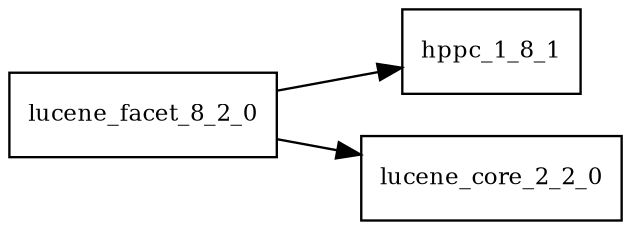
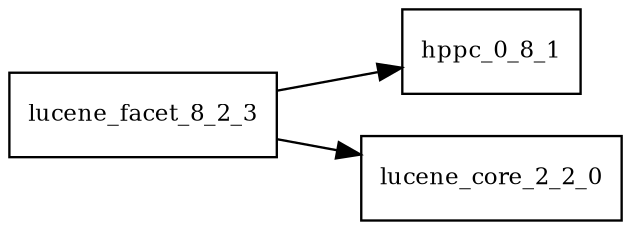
(491, 52) -> (491, 52)
(143, 115) -> (143, 115)
